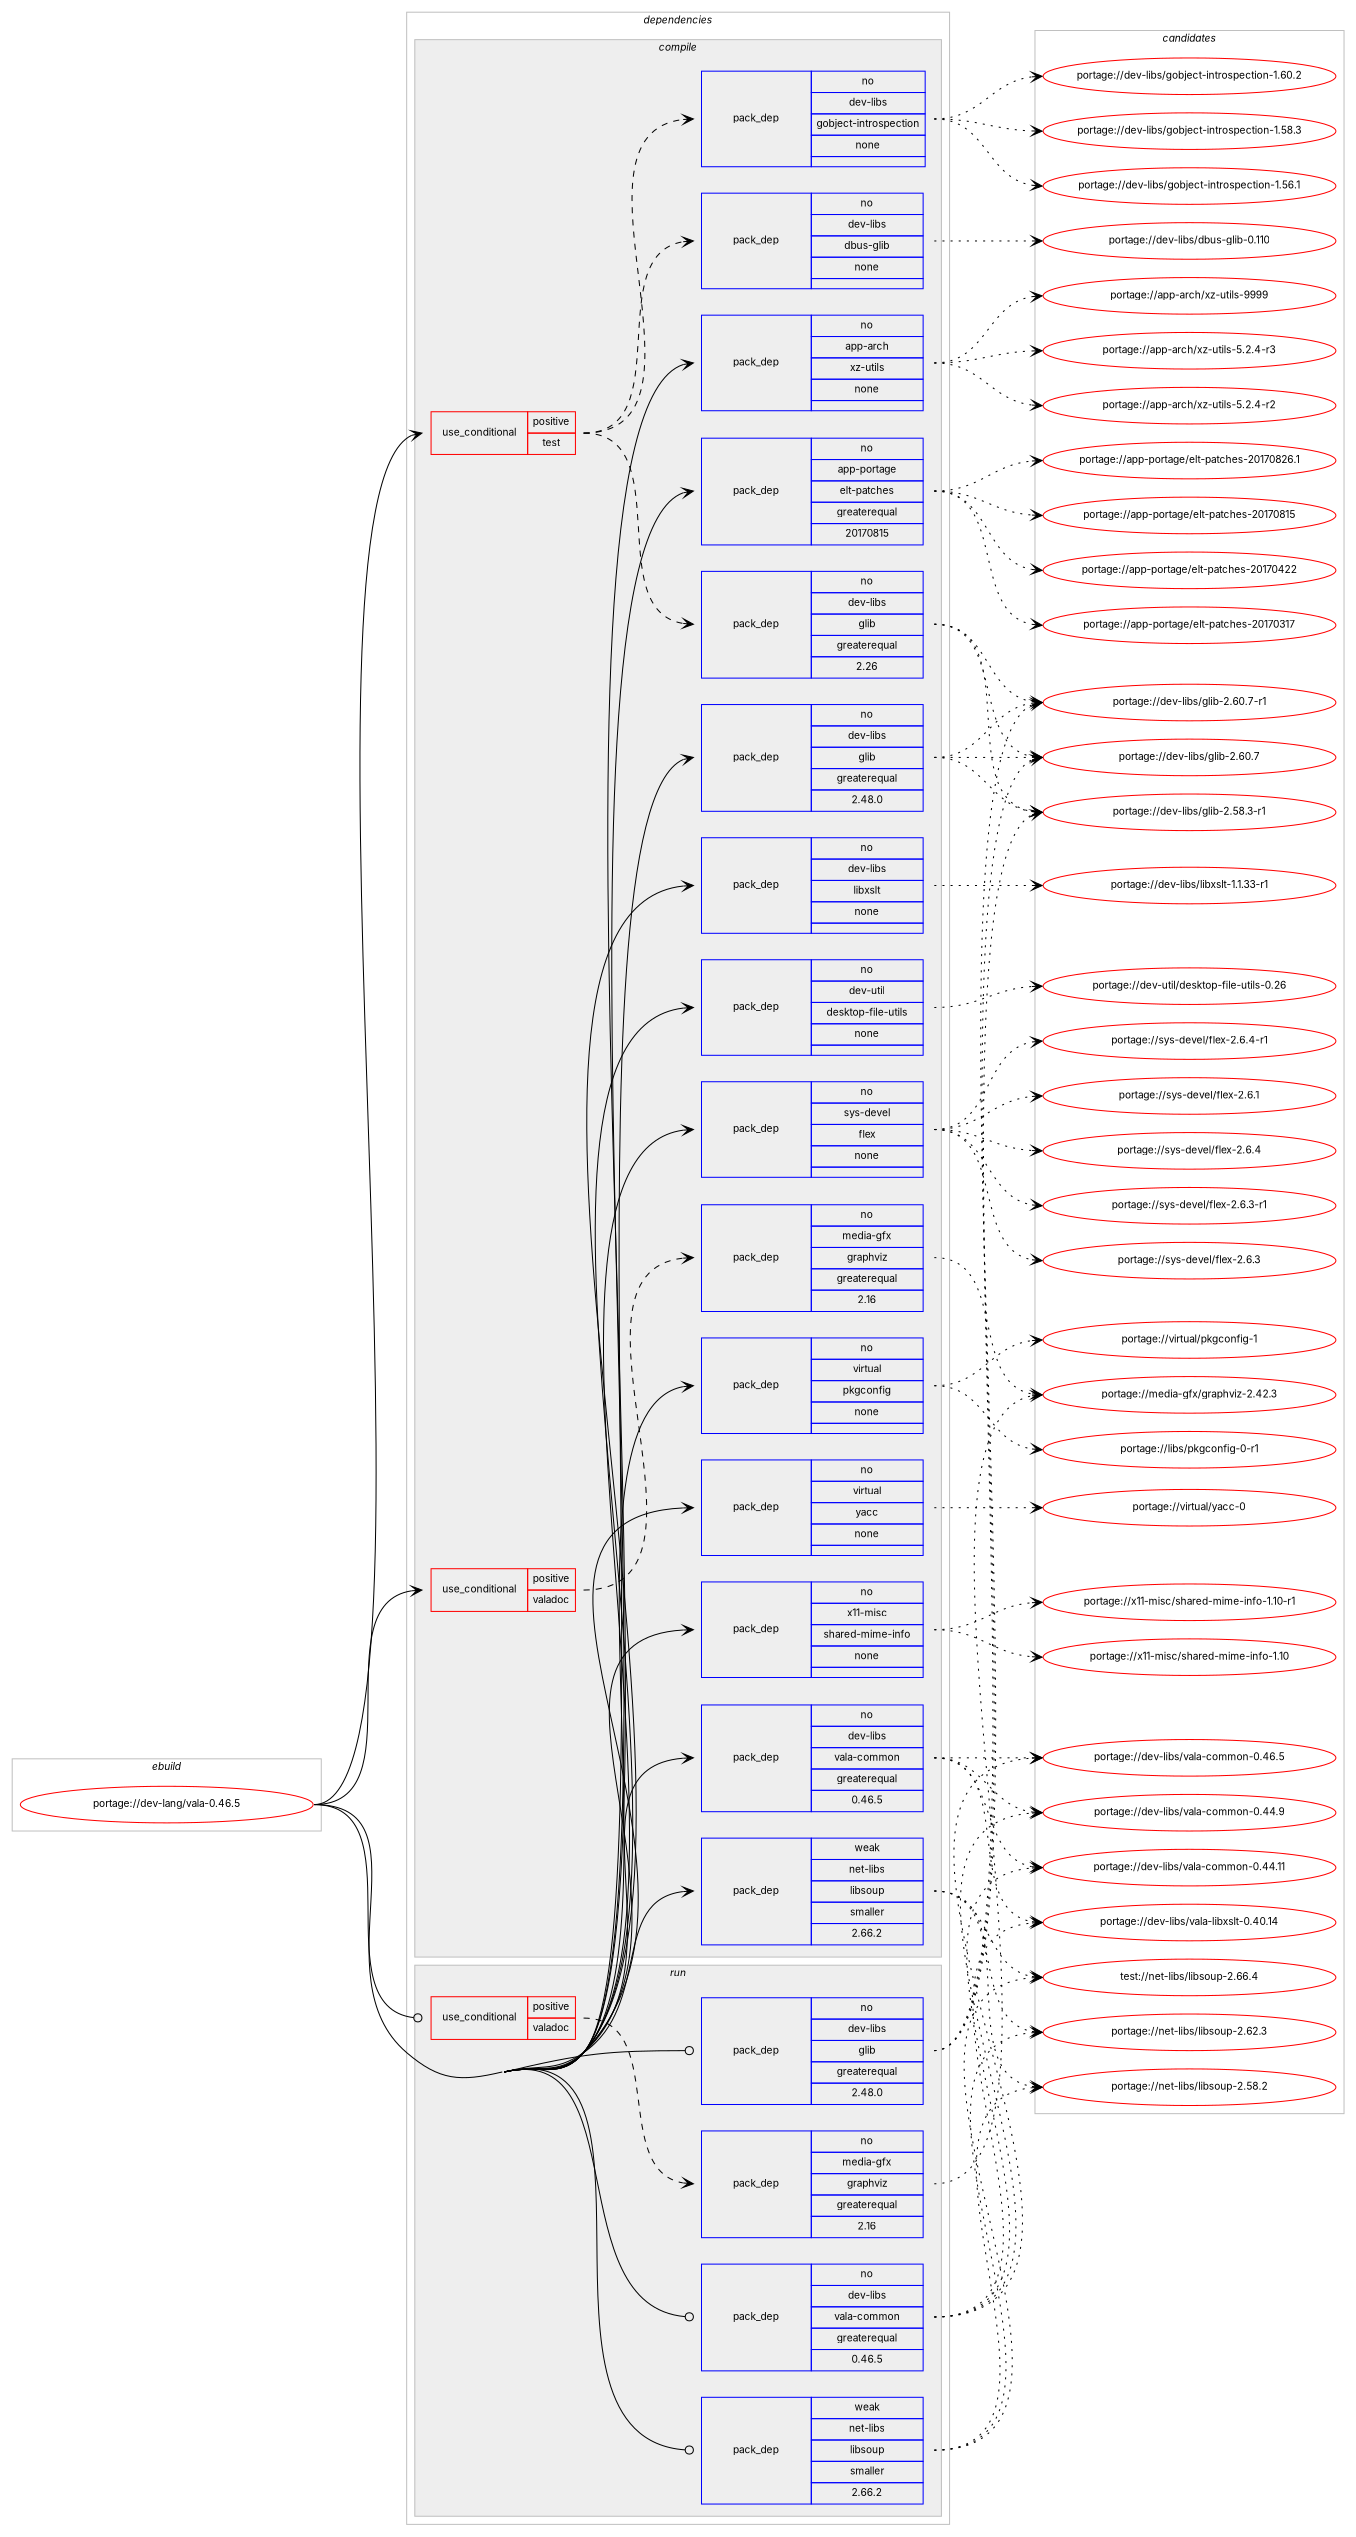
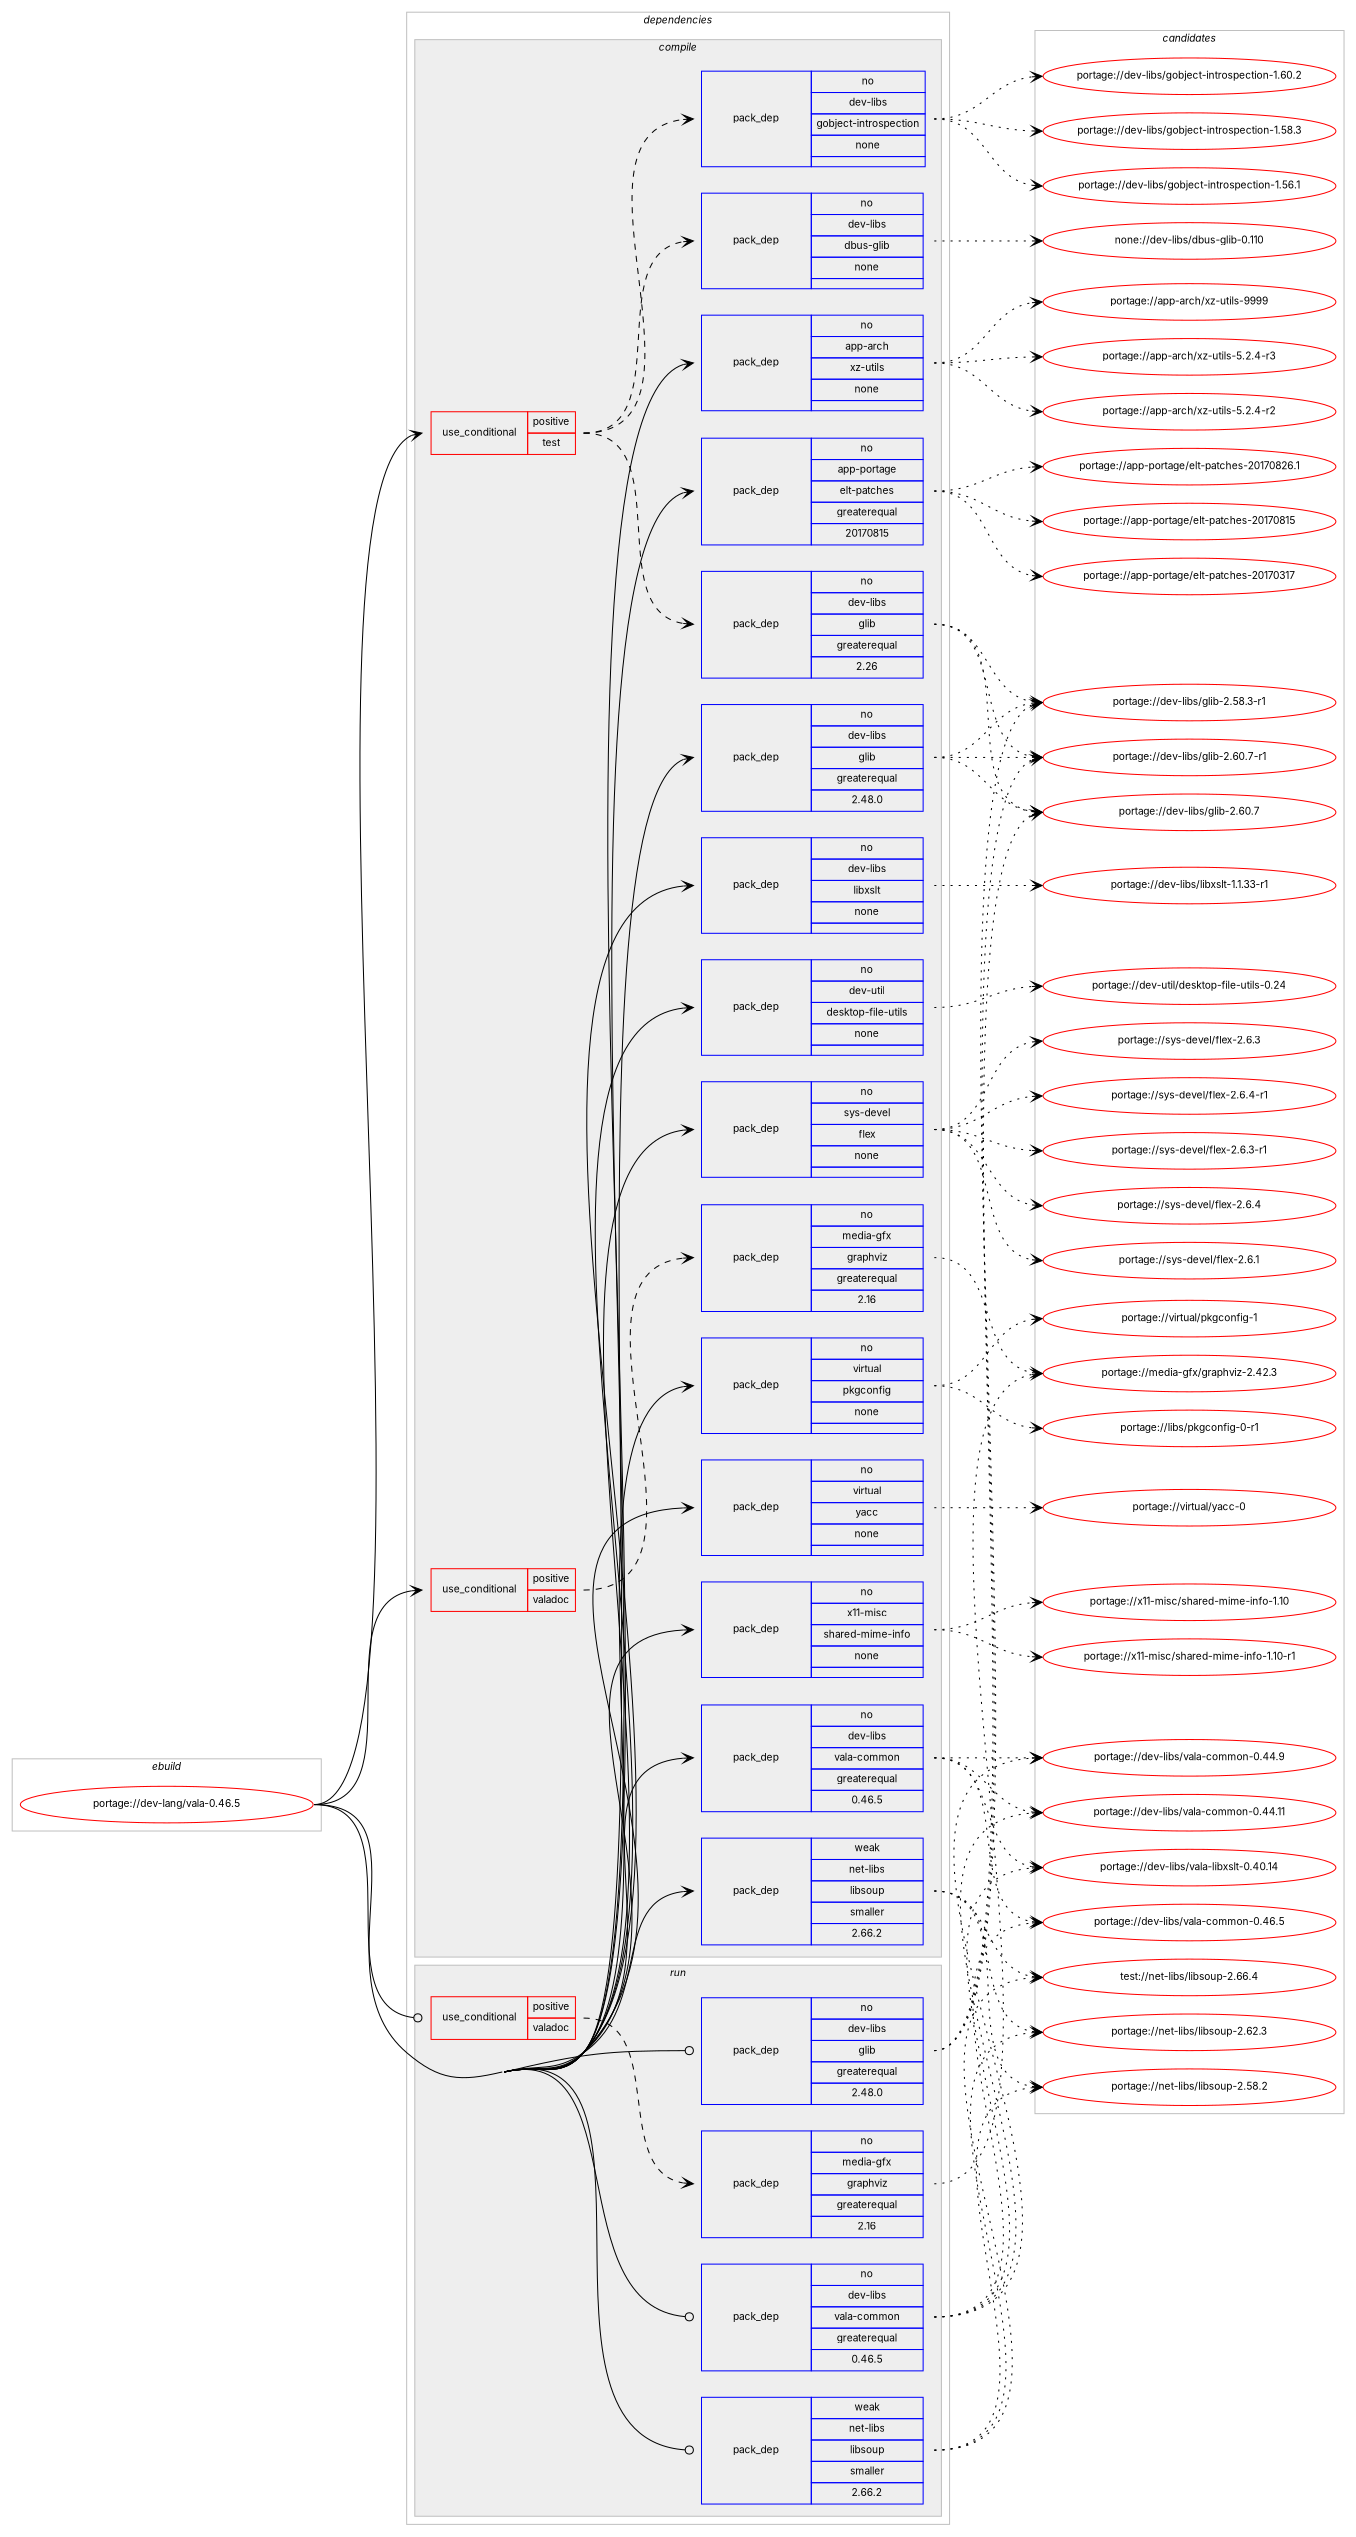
(1190, 241) -> (1190, 241)
(1190, 570) -> none
(1190, 986) -> (1190, 986)
